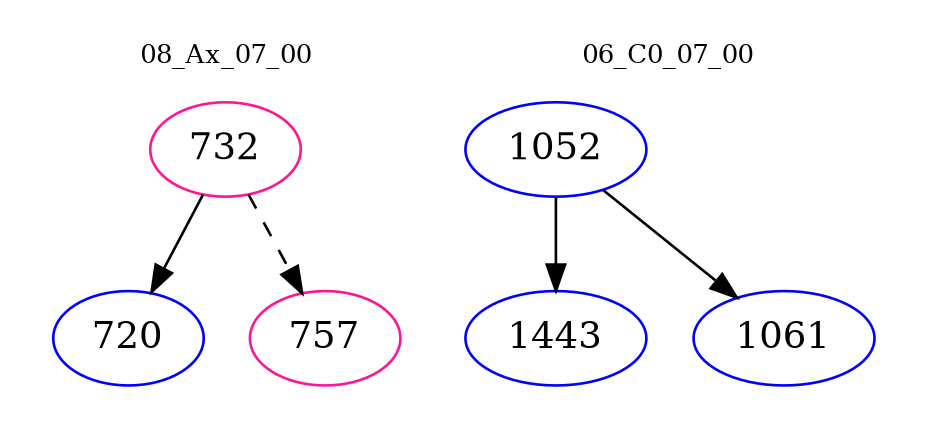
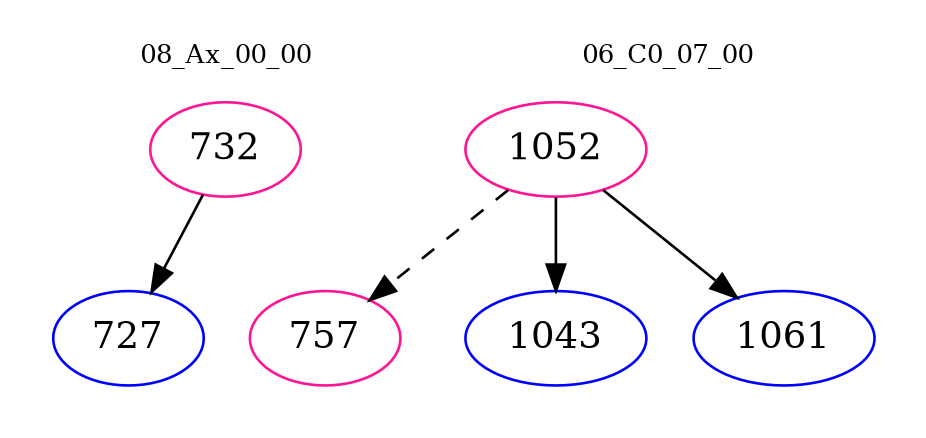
(227, 56) -> (227, 56)
(556, 149) -> (556, 149)
(269, 232) -> (461, 227)
(128, 338) -> (128, 338)
(556, 338) -> (556, 338)
